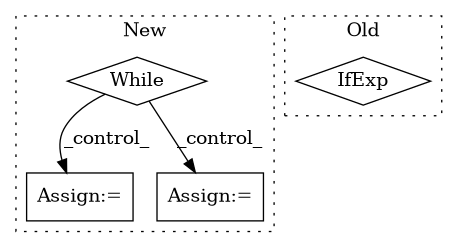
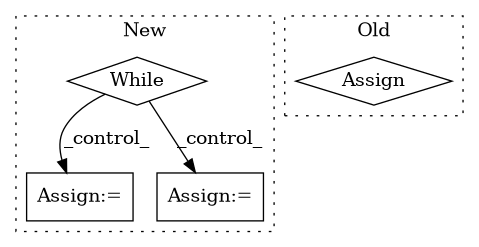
(363, 81) -> (374, 81)
